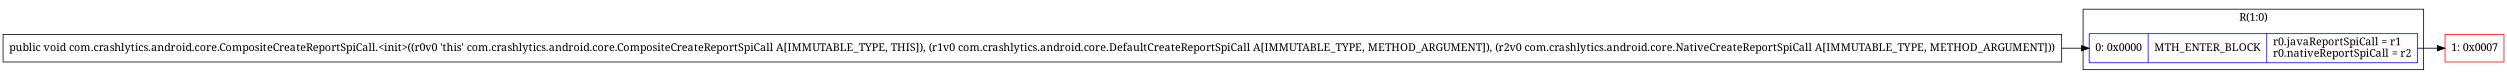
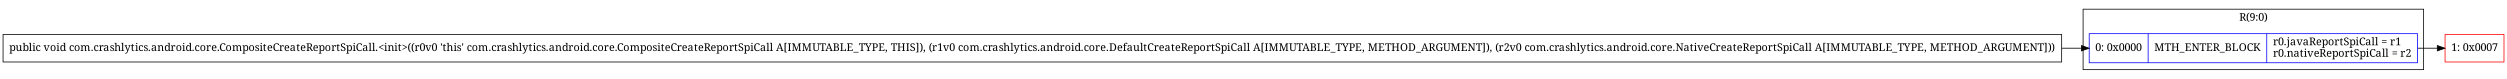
(2253, 18) -> (2253, 18)
